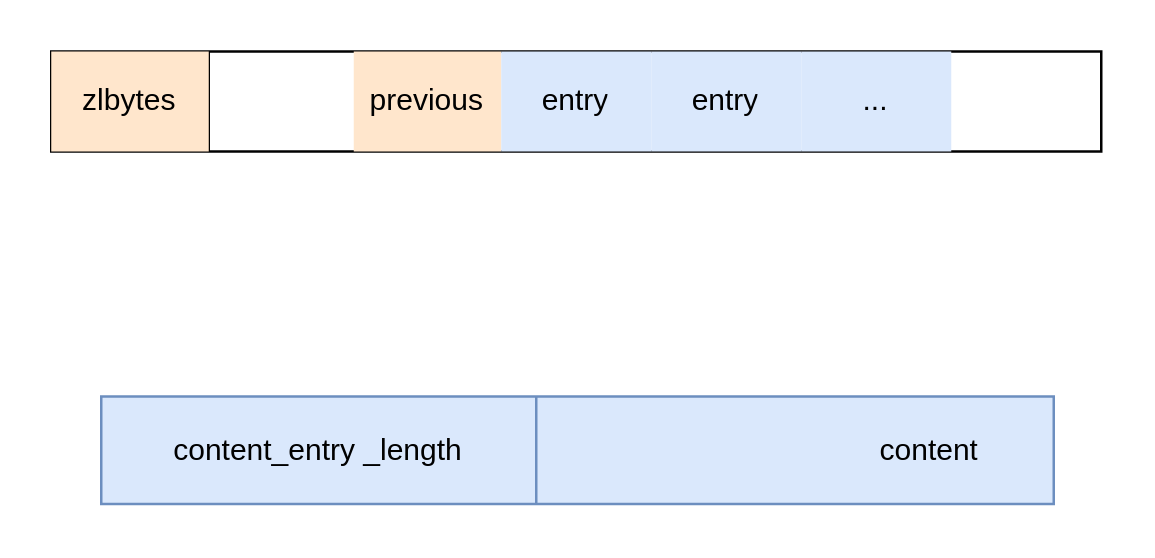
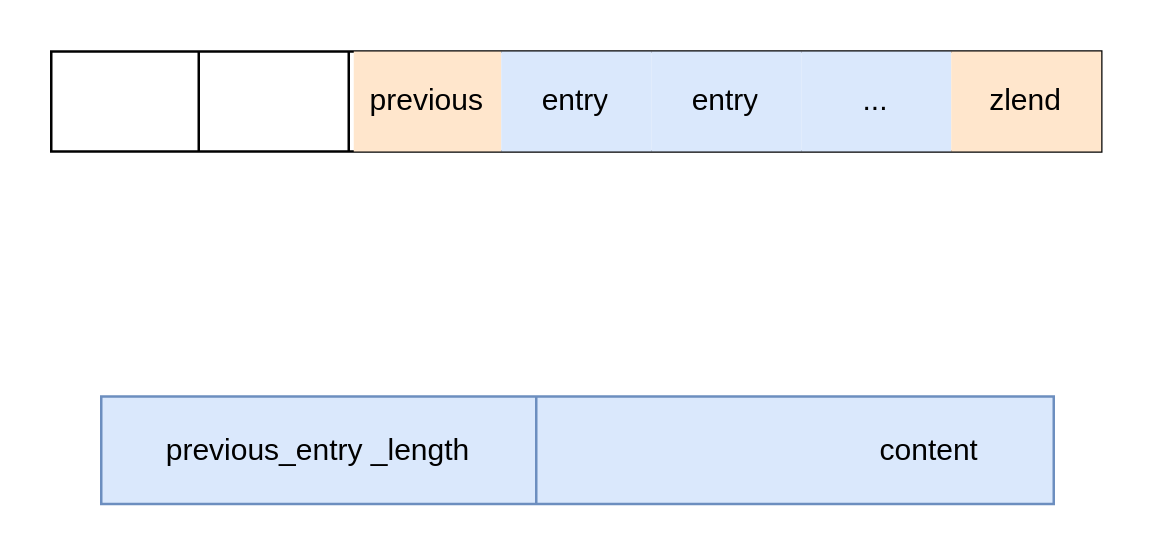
(130, 101) -> none
none -> (1026, 101)
(319, 451) -> (319, 451)
